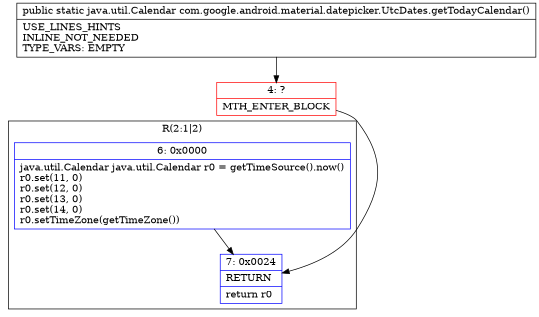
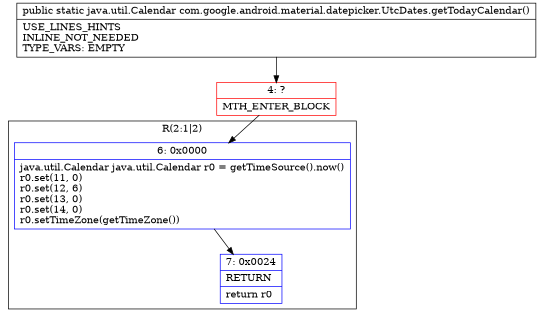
(51, 189) -> (51, 189)
(371, 203) -> (247, 127)
